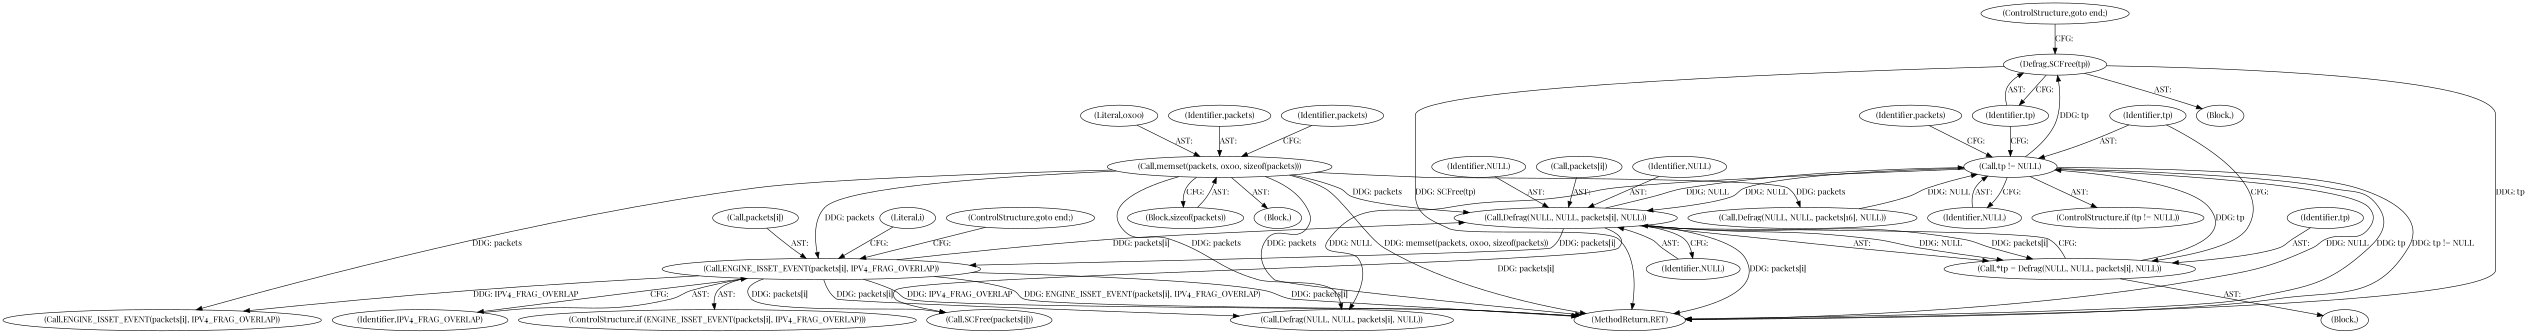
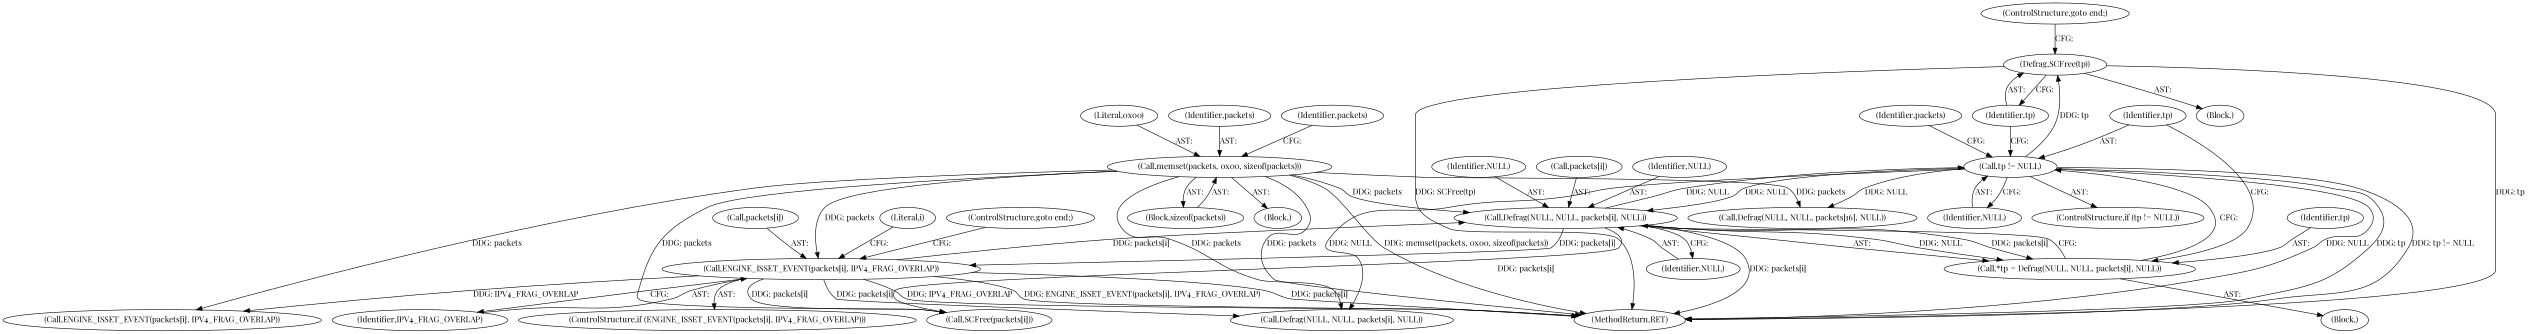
(1196, 192) -> (1196, 192)
(1916, 194) -> (1896, 179)
none -> (702, 210)
(2230, 218) -> (2230, 218)
